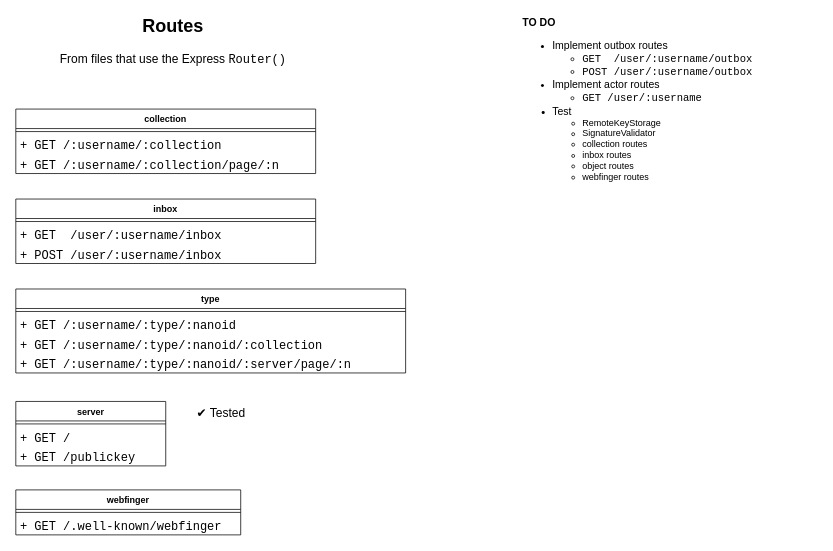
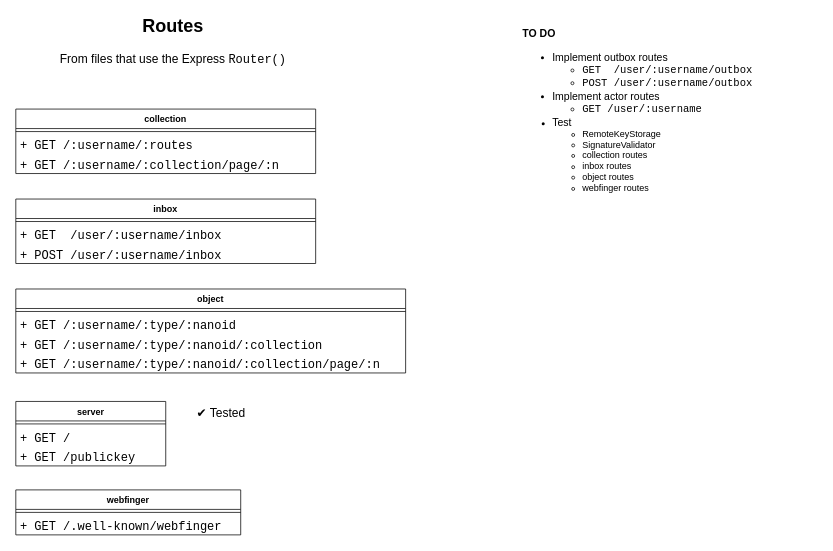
(669, 113) -> (669, 124)
(105, 147) -> (96, 147)
(210, 300) -> (210, 300)
(164, 366) -> (172, 366)
